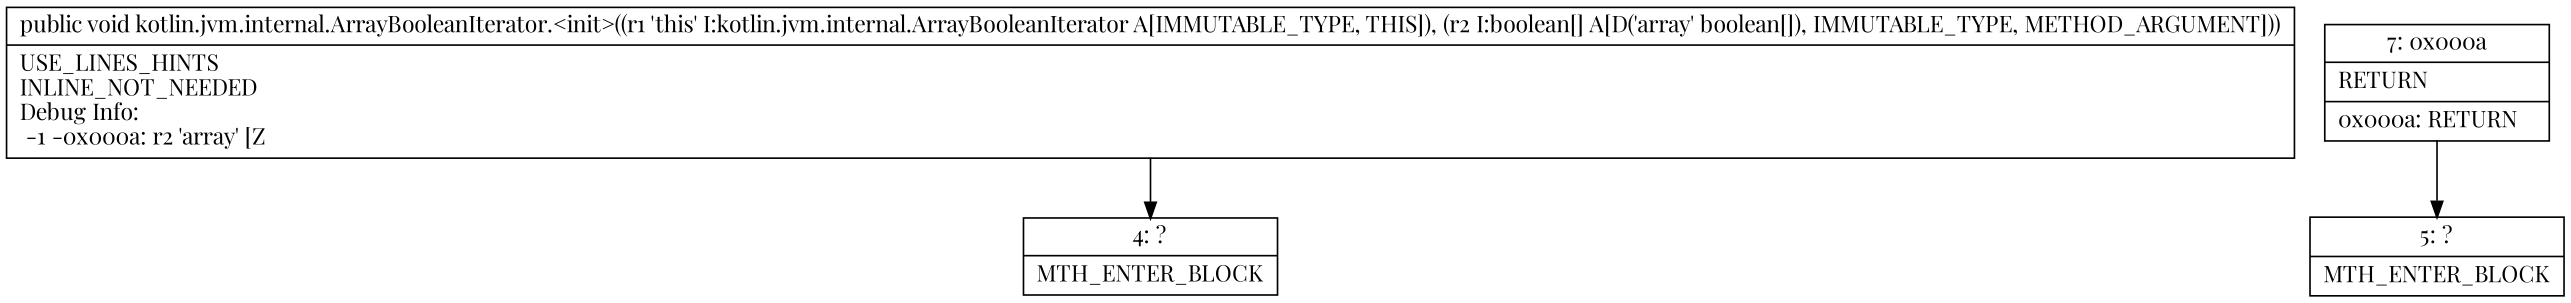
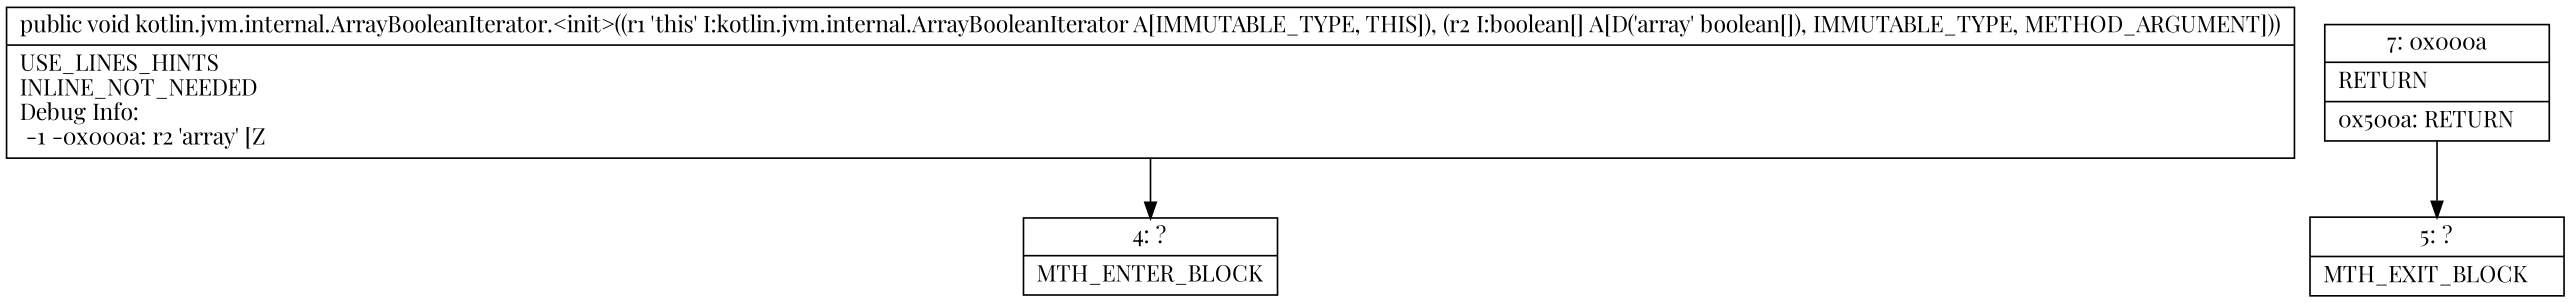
(2437, 120) -> (2435, 120)
(2437, 275) -> (2426, 275)
